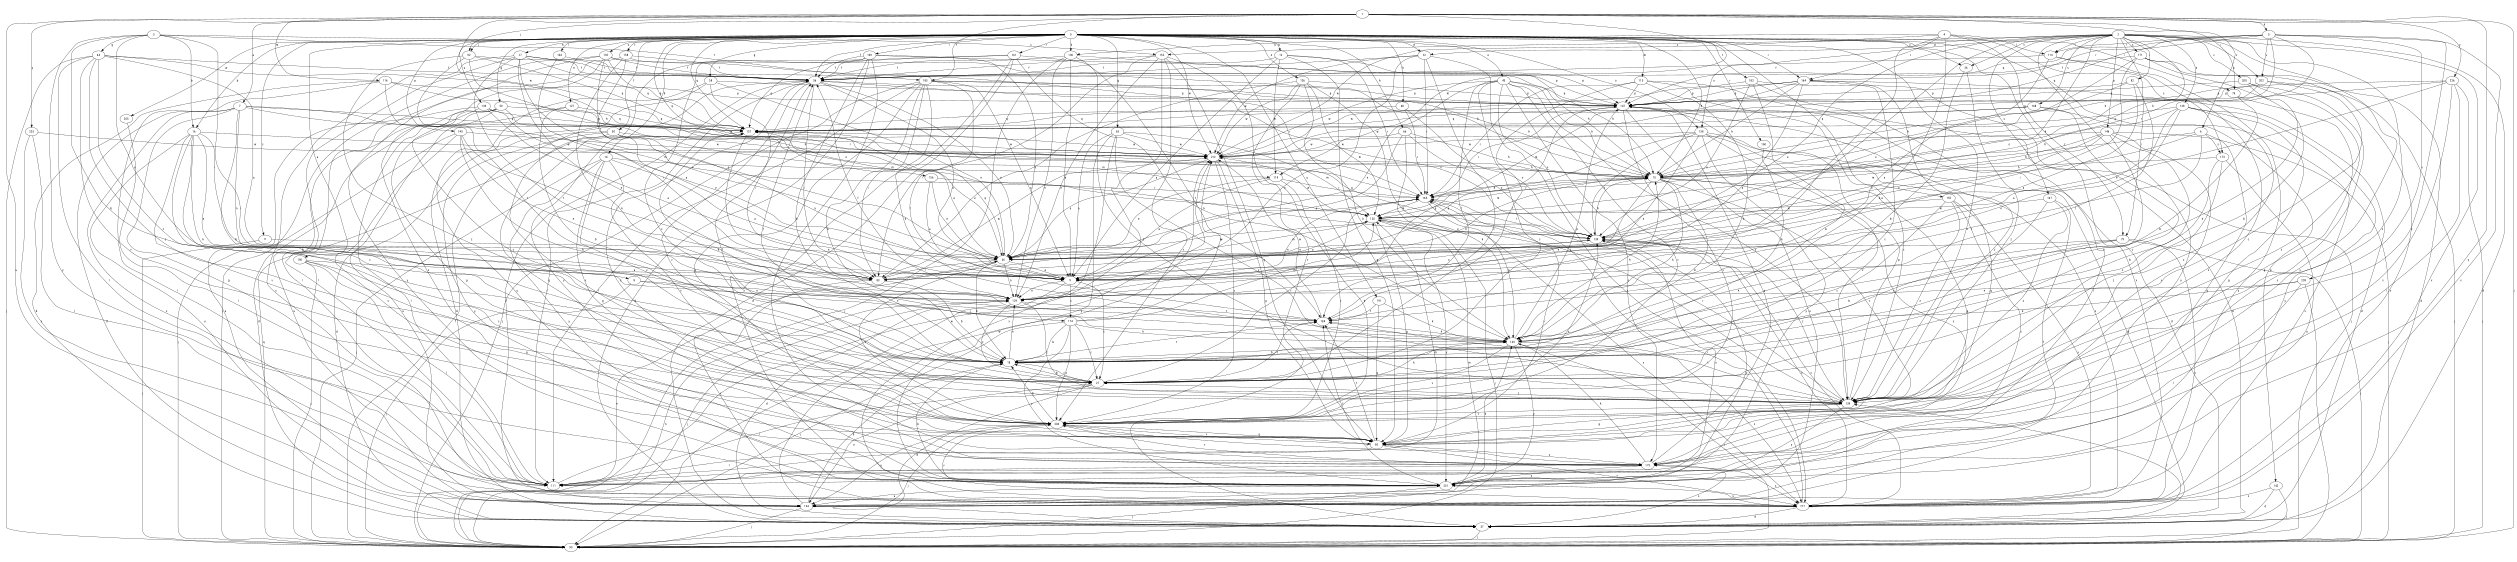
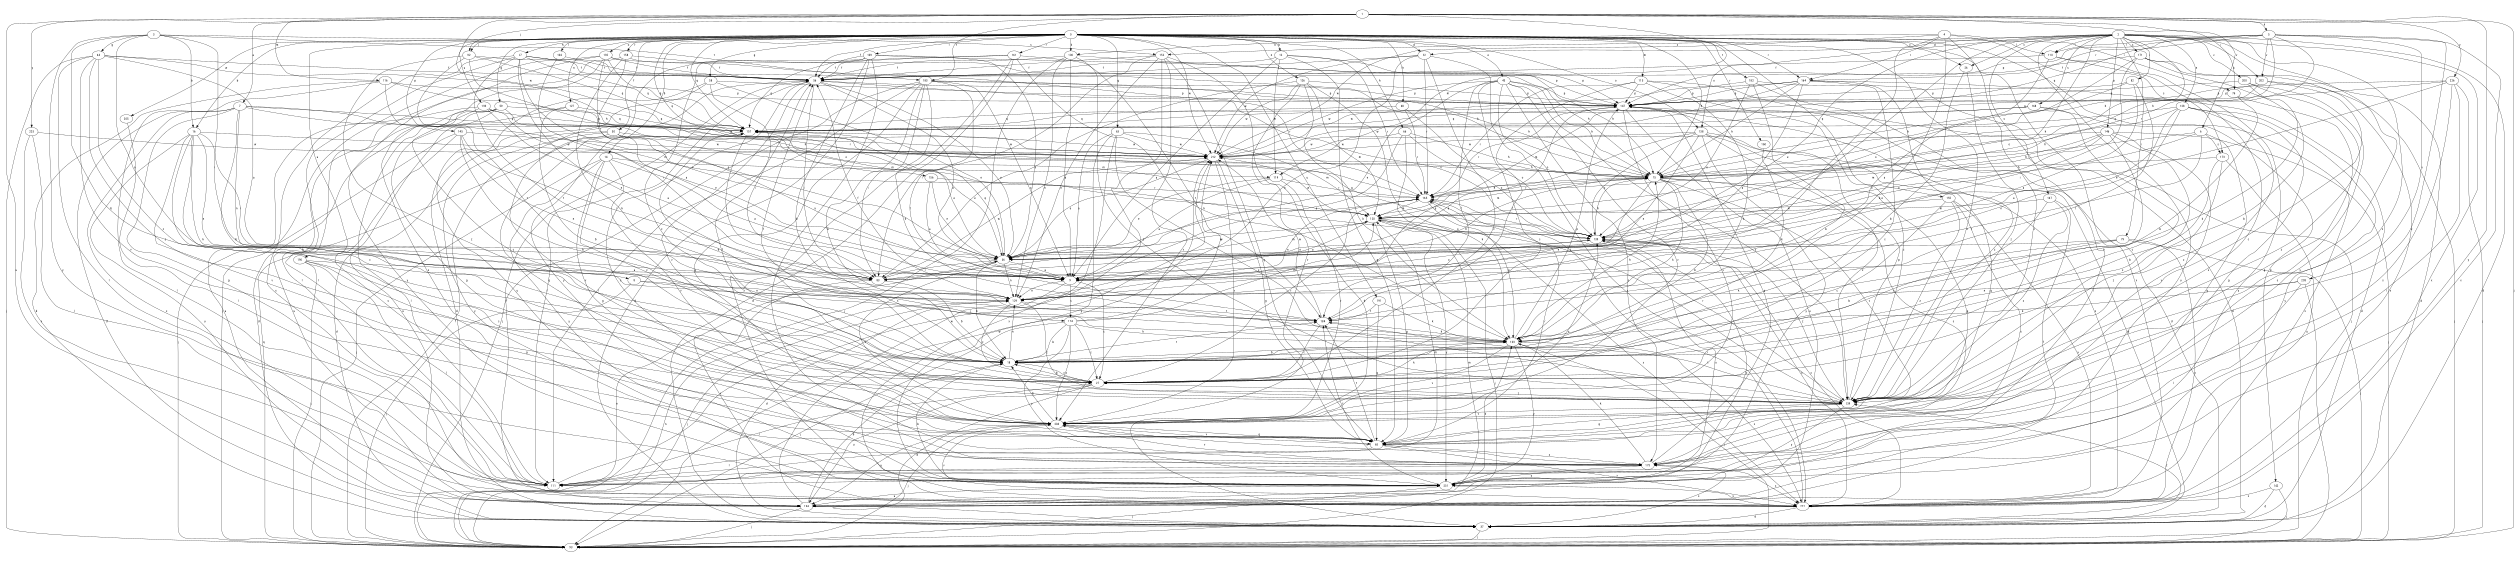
(2045, 132) -> (2030, 253)
(265, 239) -> none
(1219, 376) -> (1284, 372)
